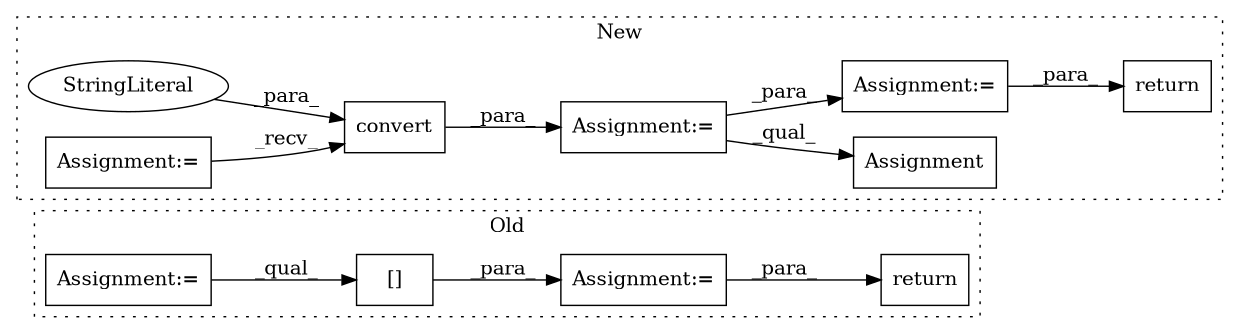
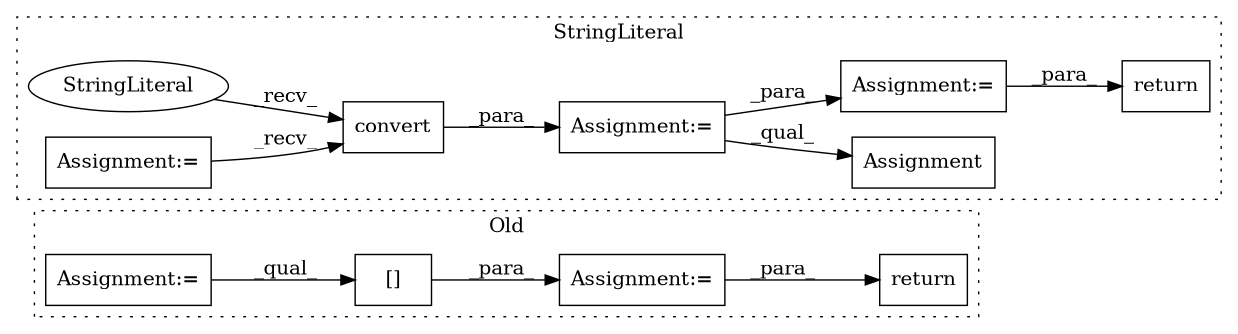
(620, 33) -> (619, 33)
(287, 97) -> (286, 97)
